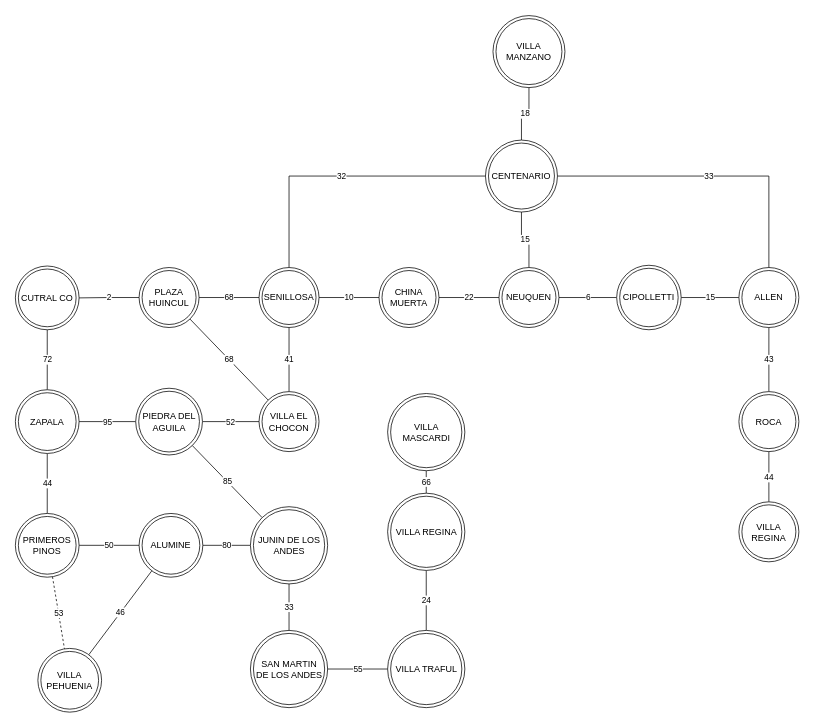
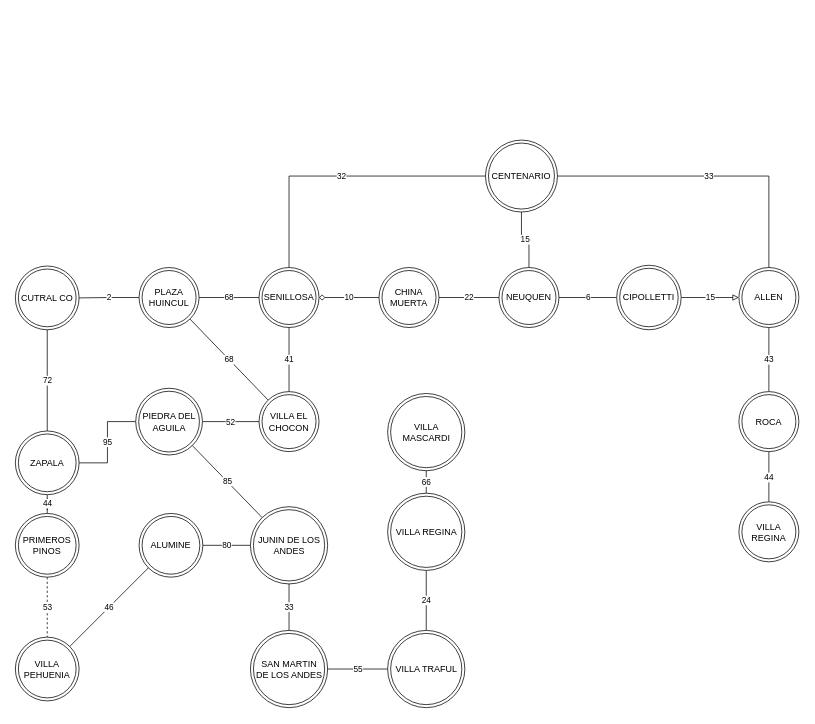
(529, 51) -> none
(522, 121) -> none
(322, 297) -> (325, 297)
(734, 297) -> (731, 297)
(47, 422) -> (47, 463)
(109, 545) -> none
(70, 680) -> (47, 669)
